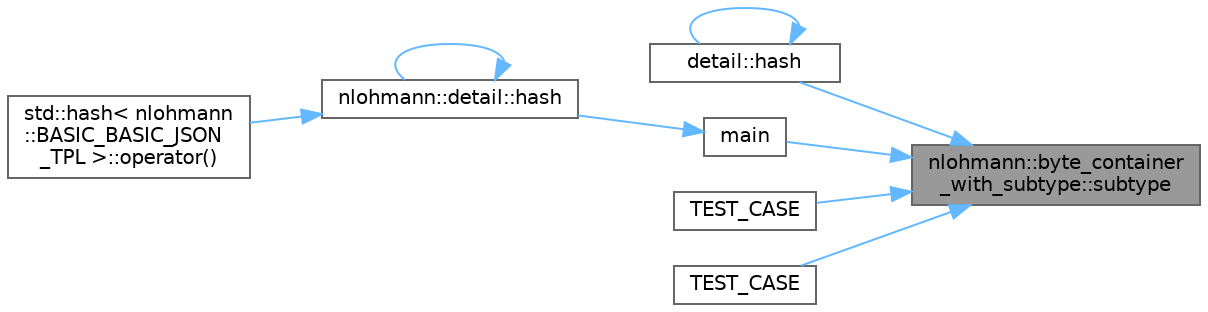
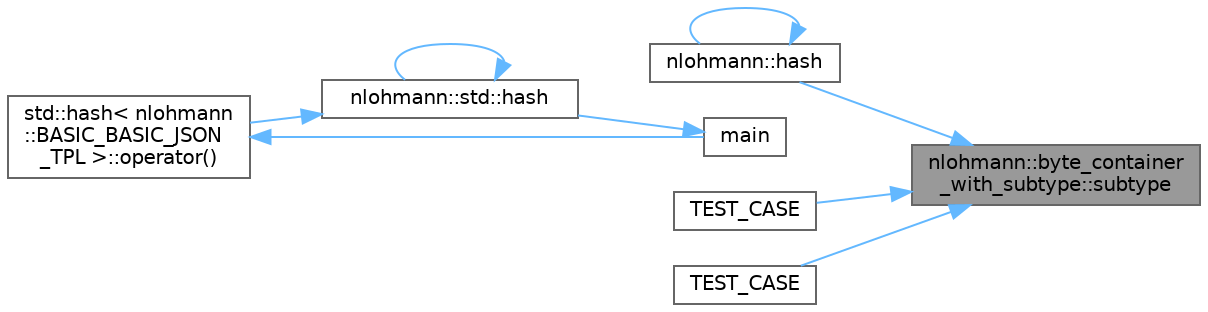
(745, 63) -> (745, 63)
(450, 99) -> (450, 99)
(839, 148) -> (487, 137)
